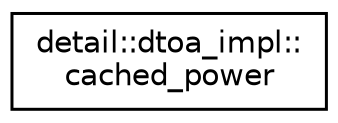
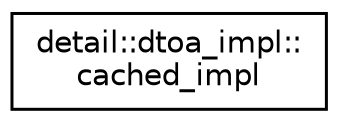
(169, 61) -> (169, 61)
